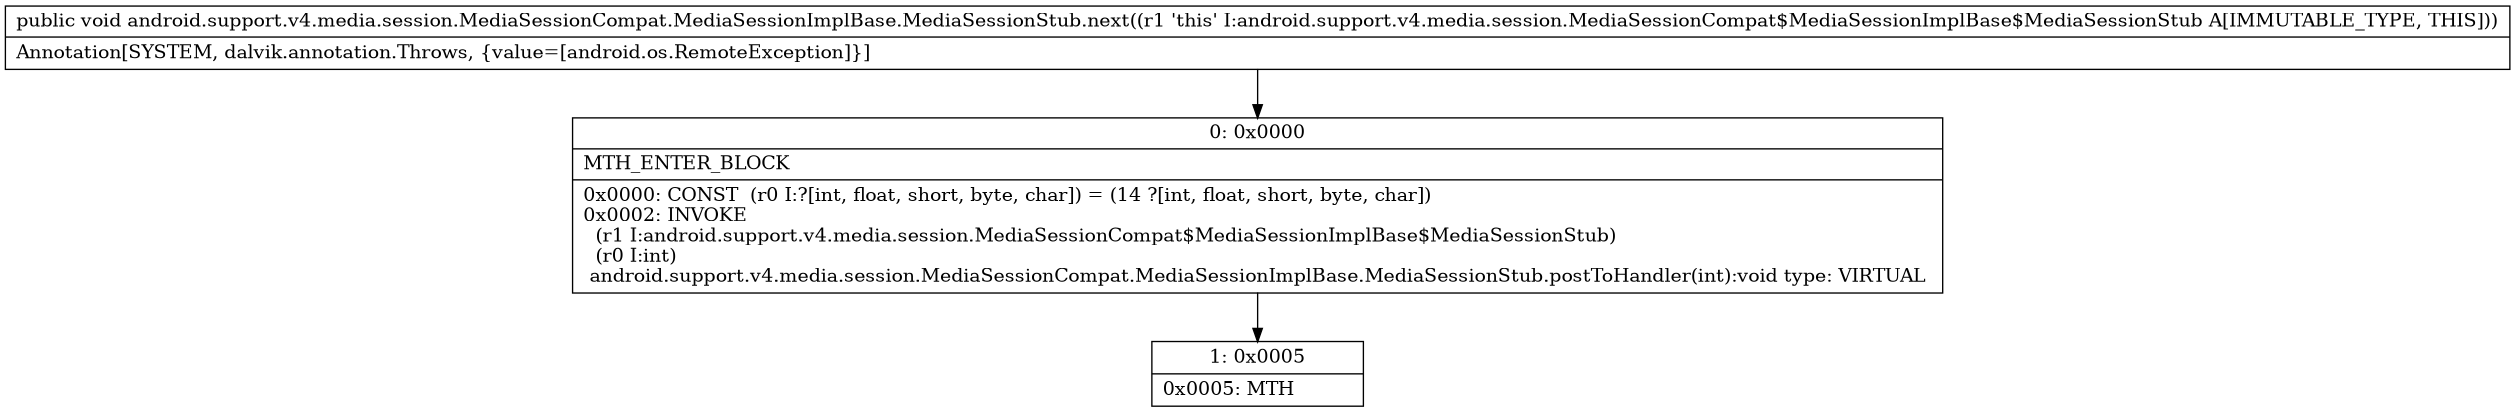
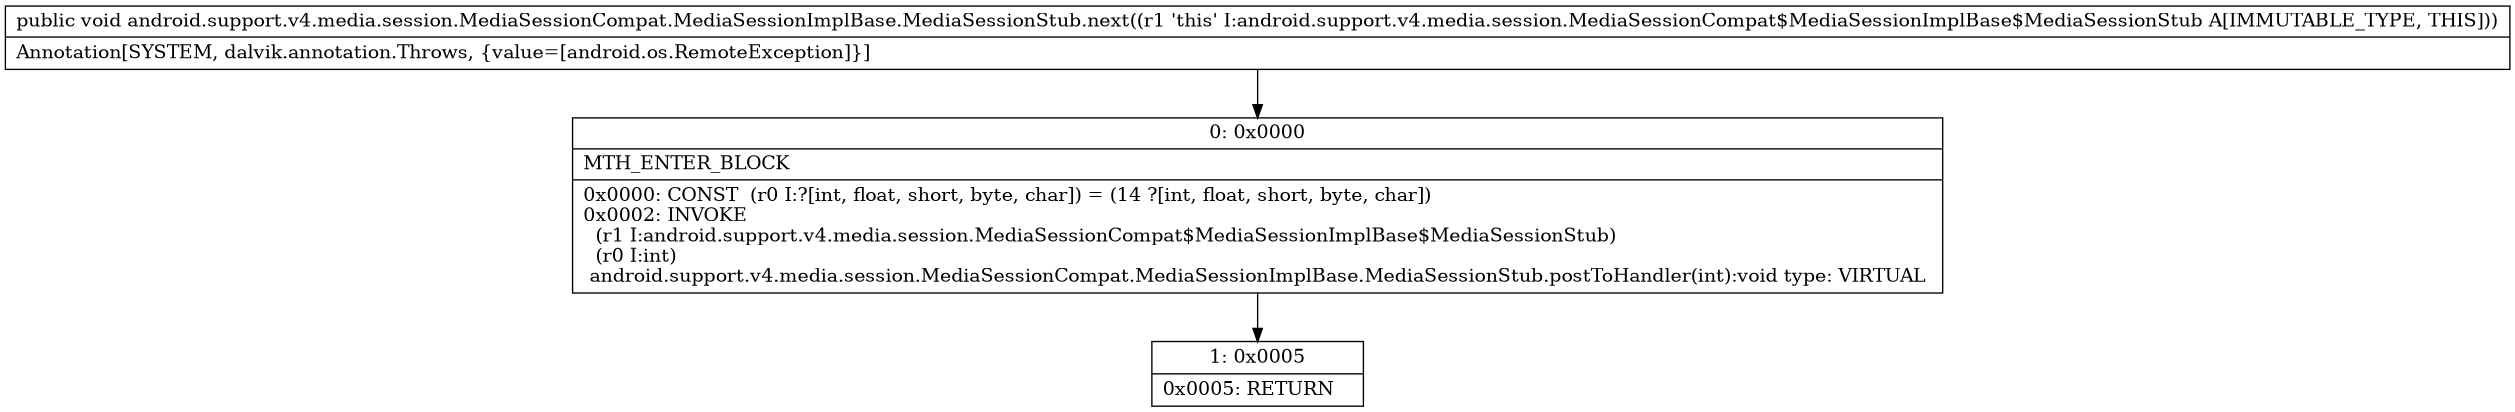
(1238, 389) -> (1258, 389)
